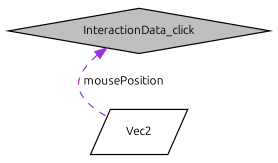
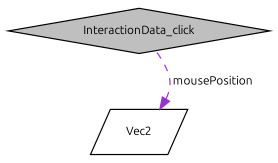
(80, 89) -> (168, 73)
